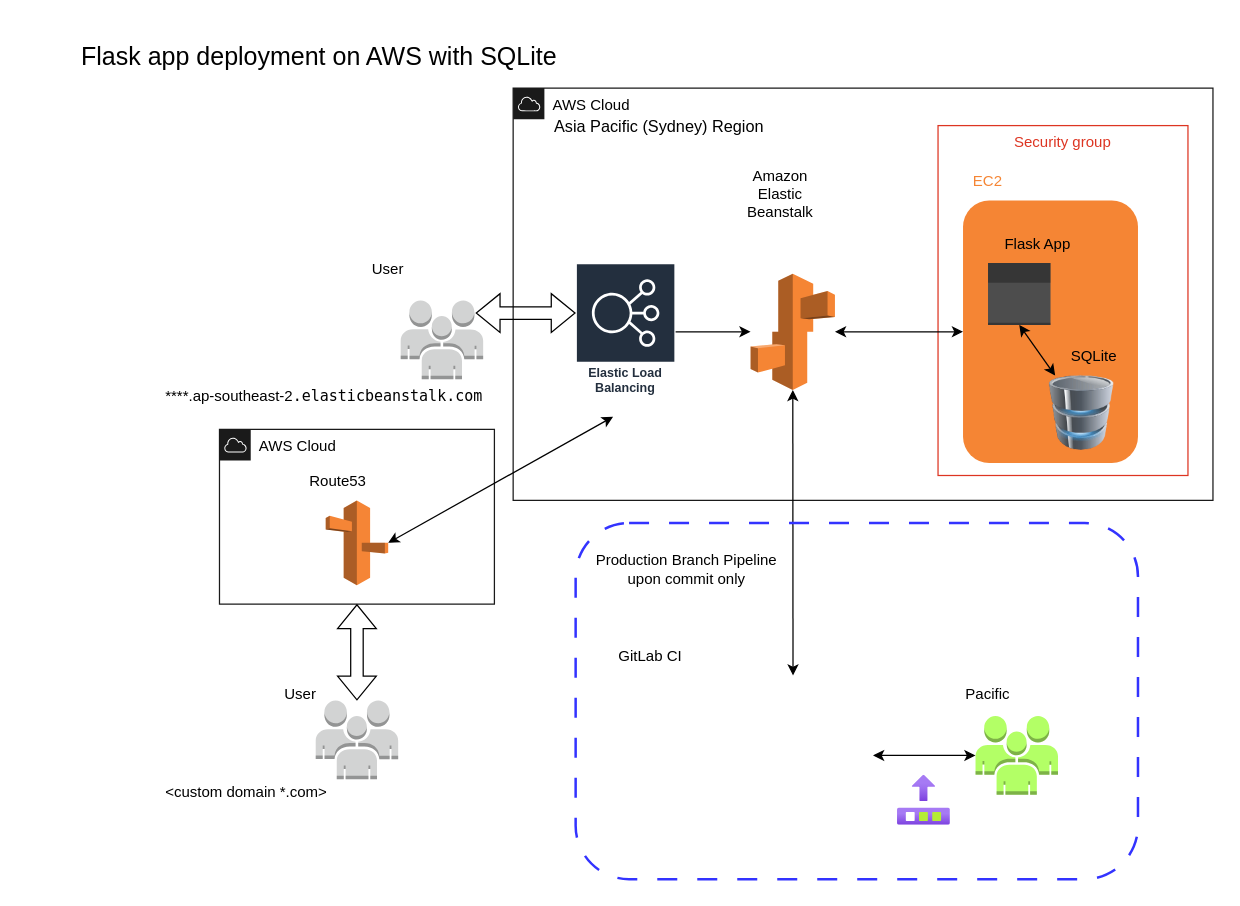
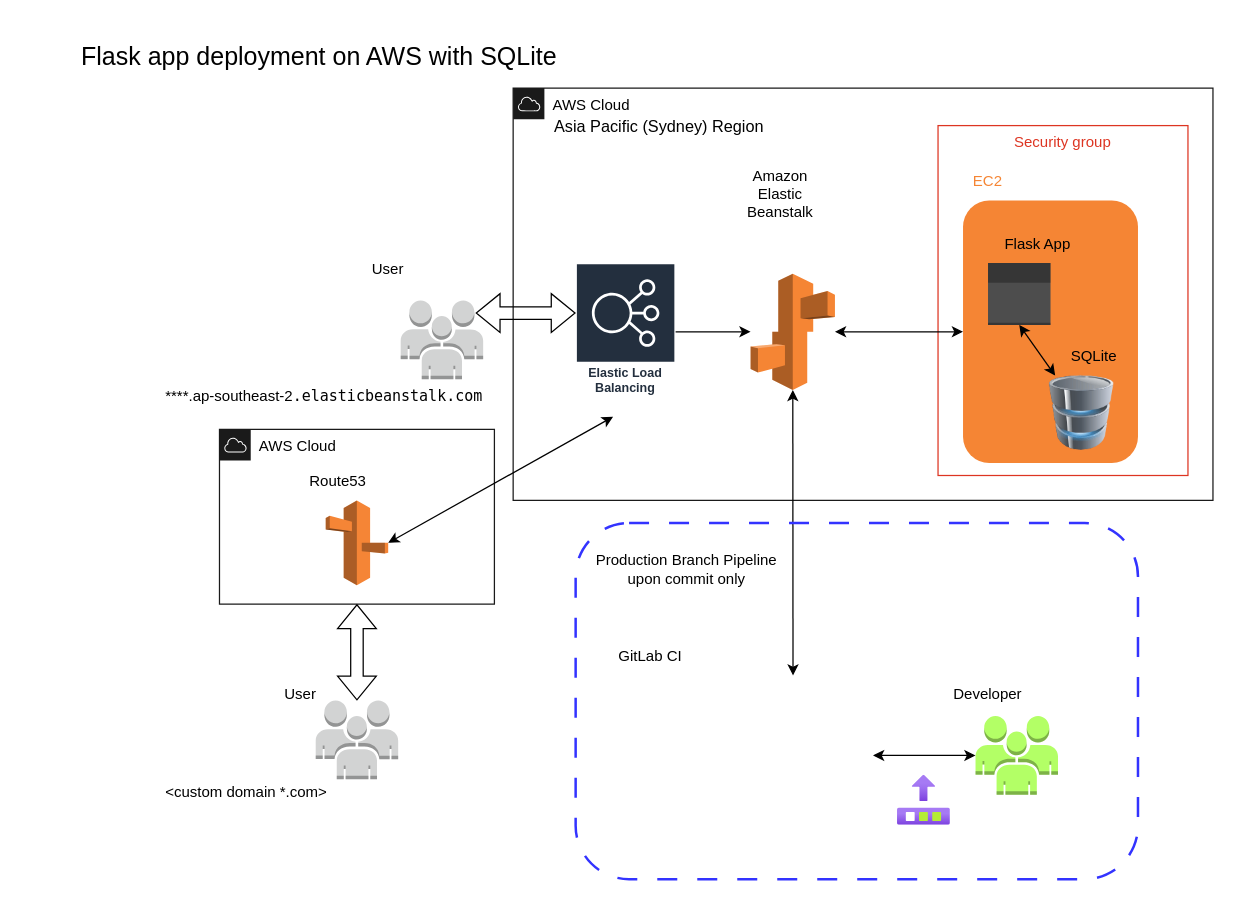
(988, 694) -> (988, 694)
